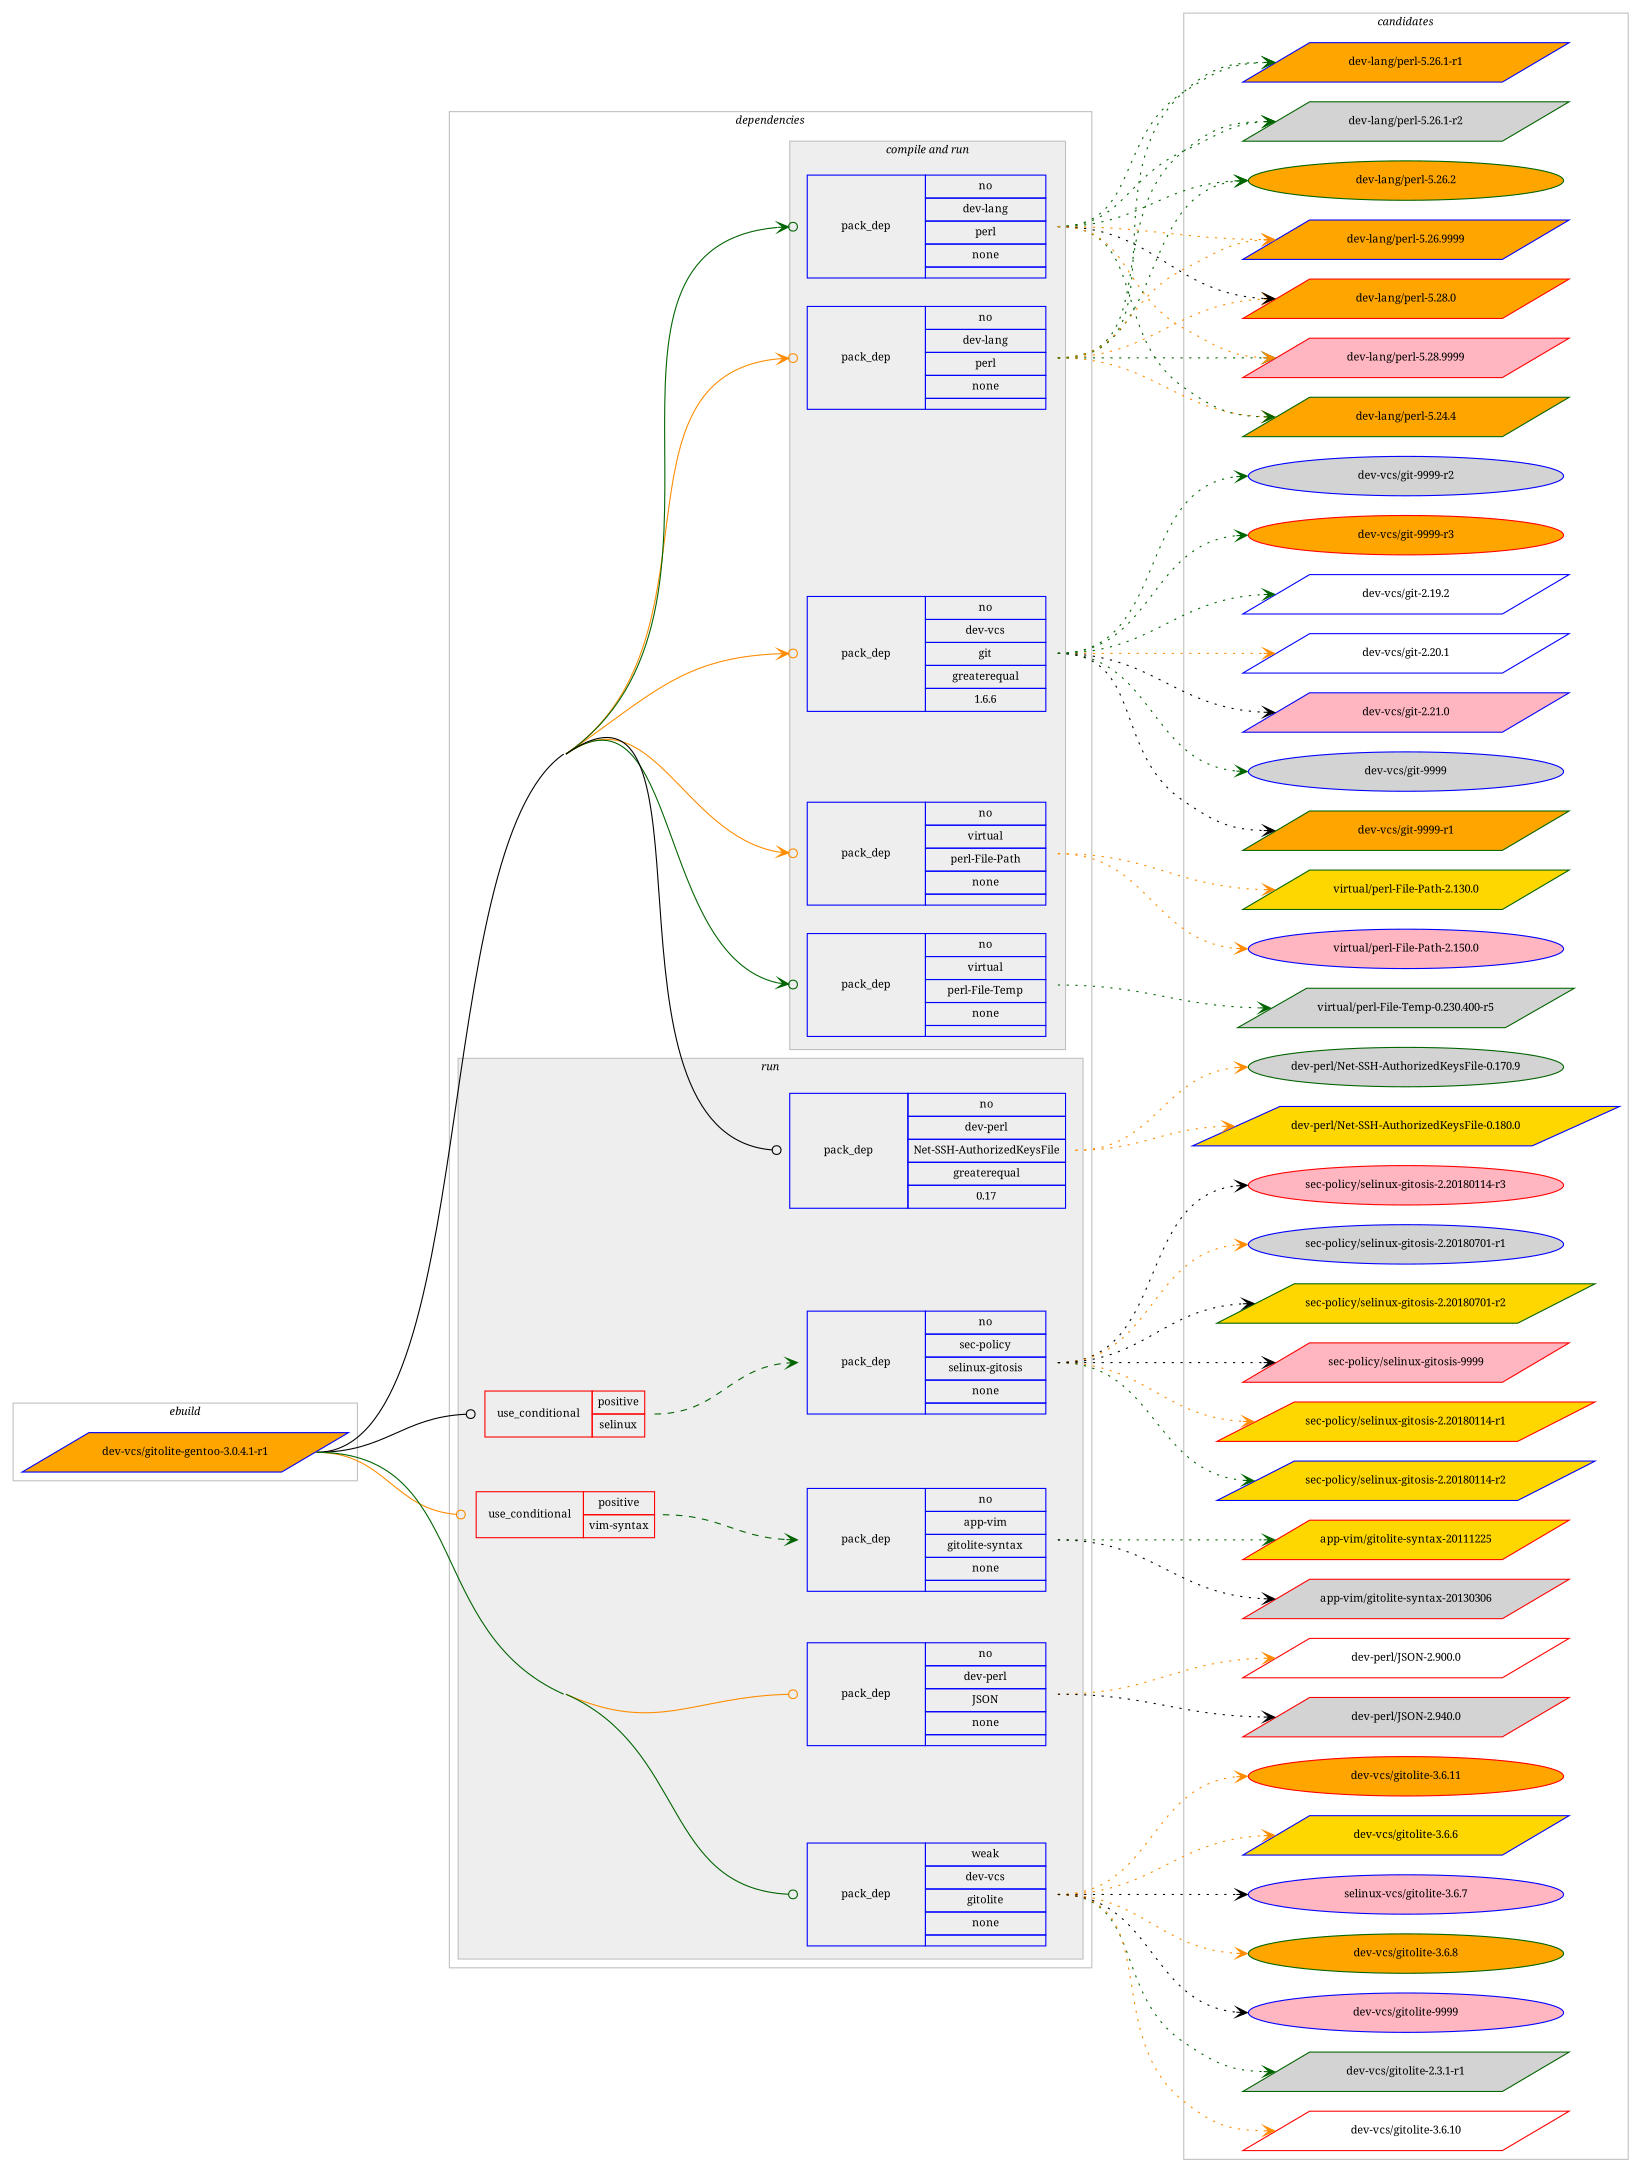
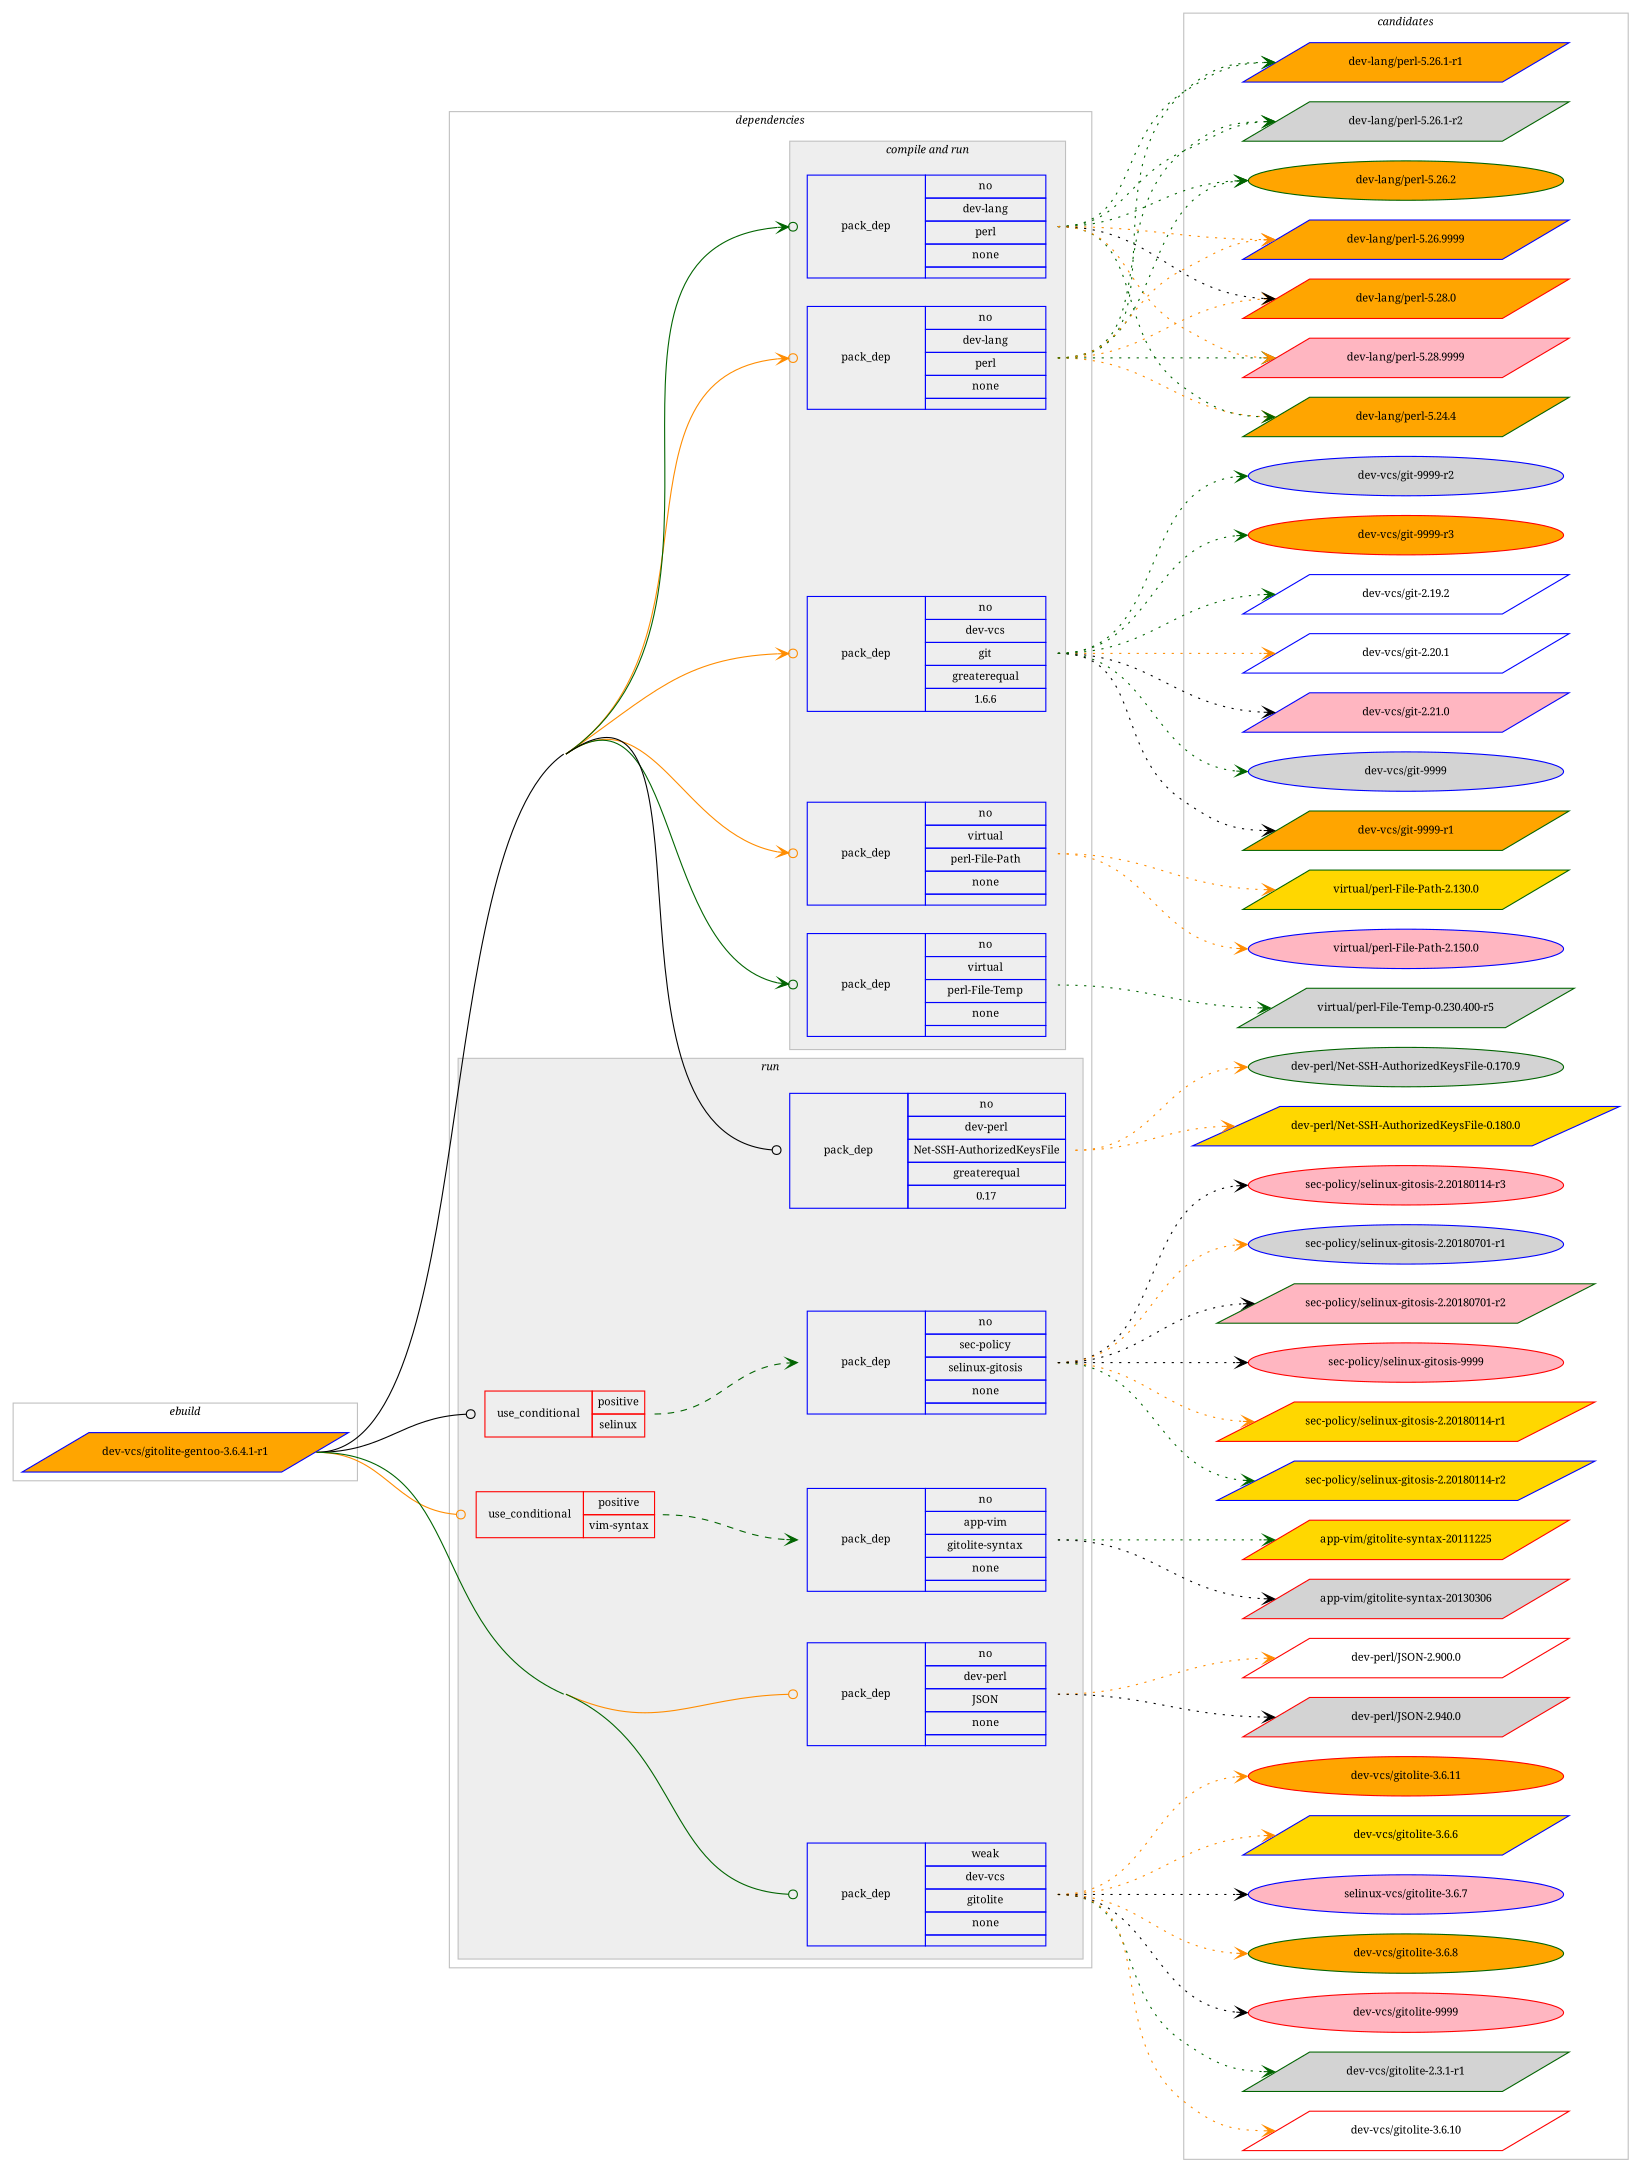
(1406, 1303) -> (1406, 1303)
(1406, 1363) -> (1406, 1363)
(185, 1452) -> (185, 1452)
(1406, 2013) -> (1406, 2013)
